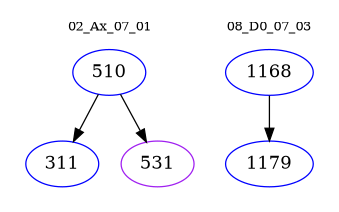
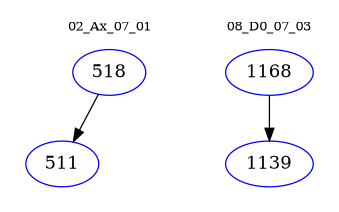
(109, 72) -> (109, 72)
(62, 164) -> (62, 164)
(158, 164) -> none
(269, 164) -> (269, 164)
